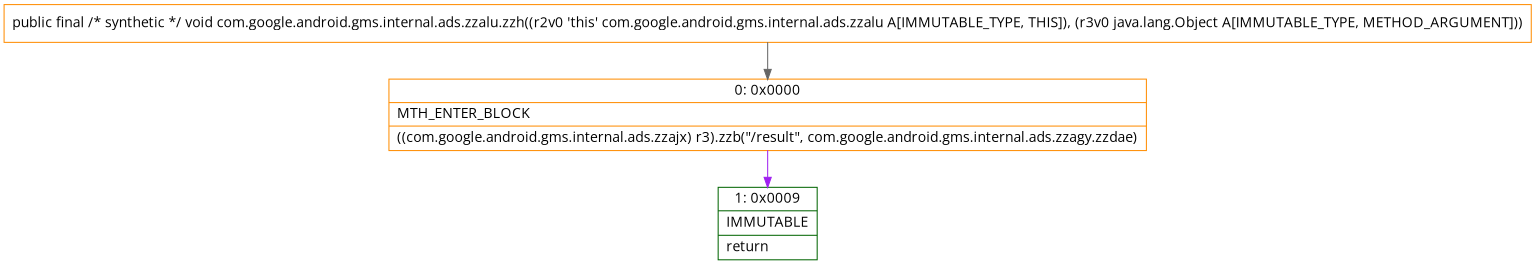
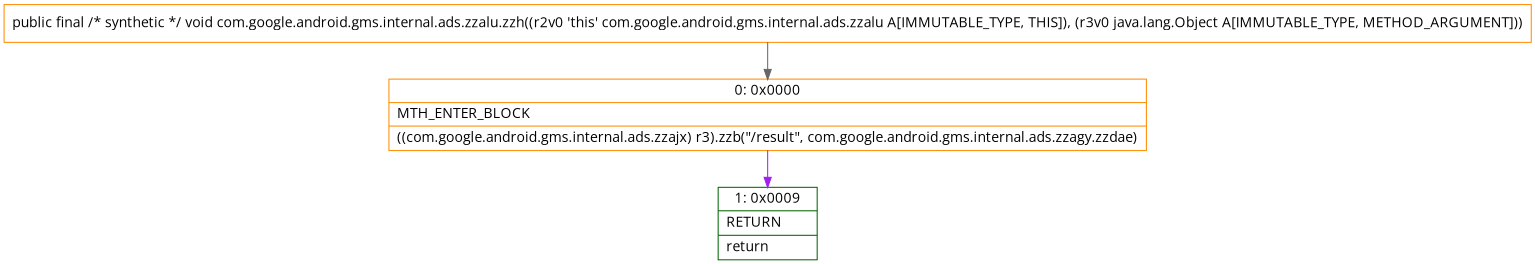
(768, 223) -> (754, 223)
